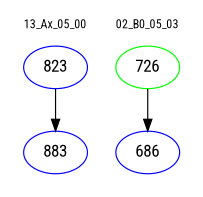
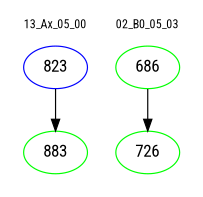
(148, 104) -> (148, 104)
(56, 152) -> (56, 152)
(148, 152) -> (148, 67)
